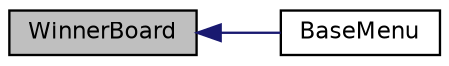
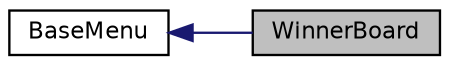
(251, 33) -> (223, 33)
